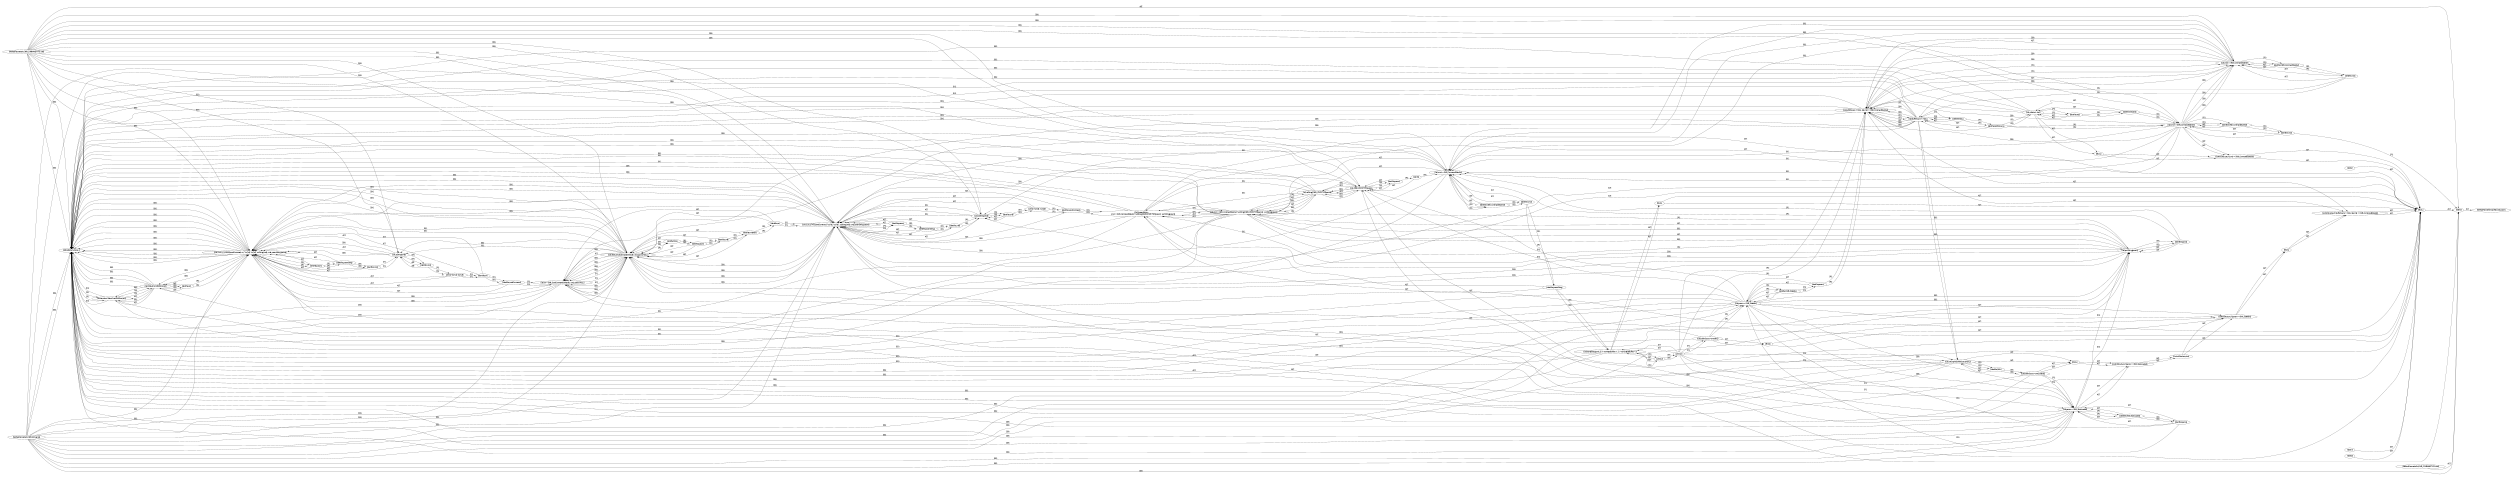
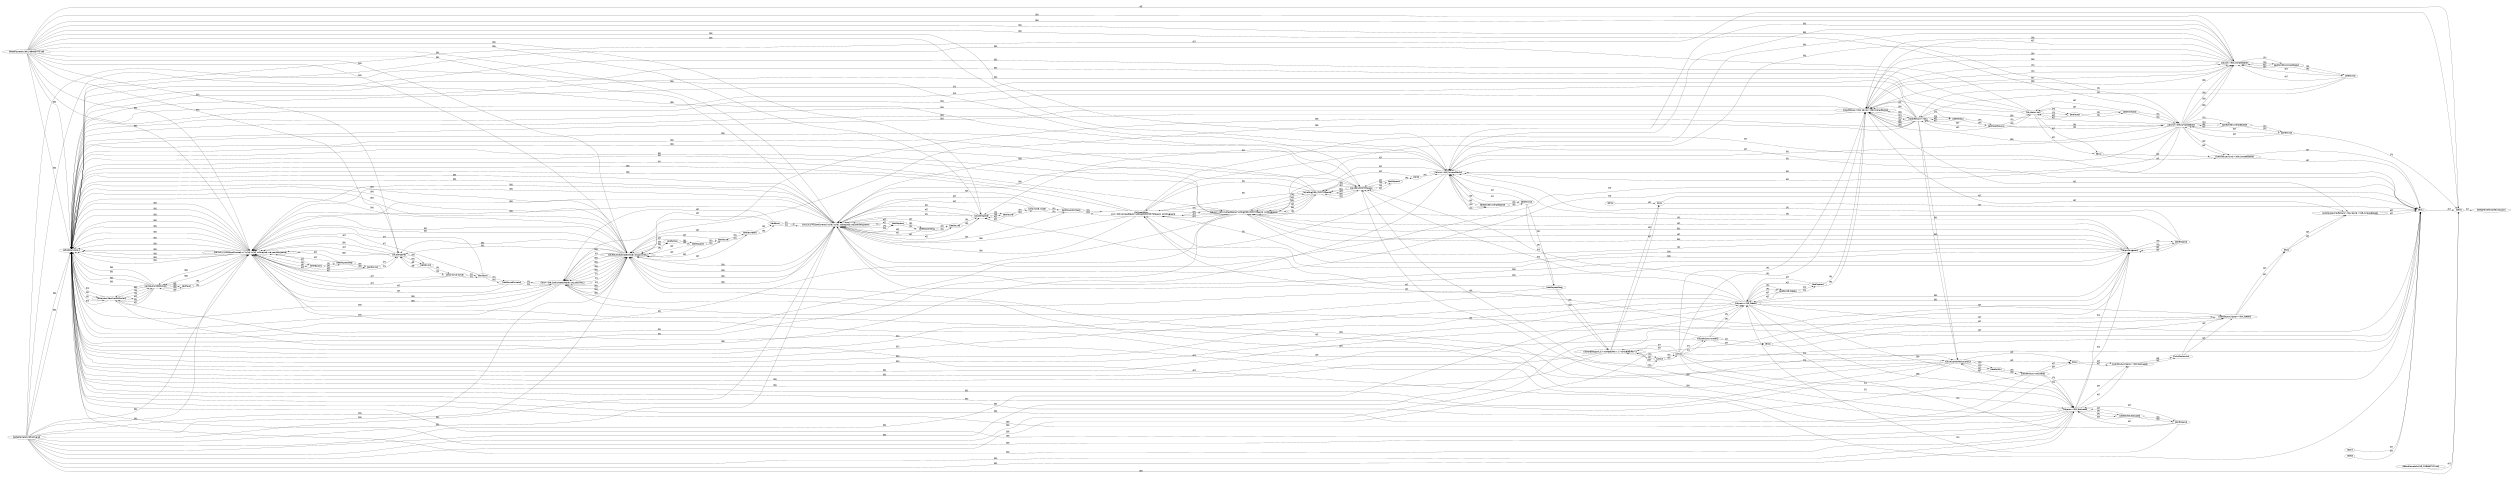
(2350, 168) -> none
(1395, 190) -> (1367, 173)
none -> (1610, 203)
(1420, 383) -> (1275, 43)
